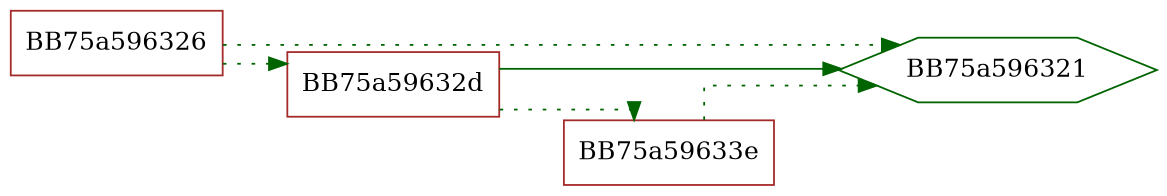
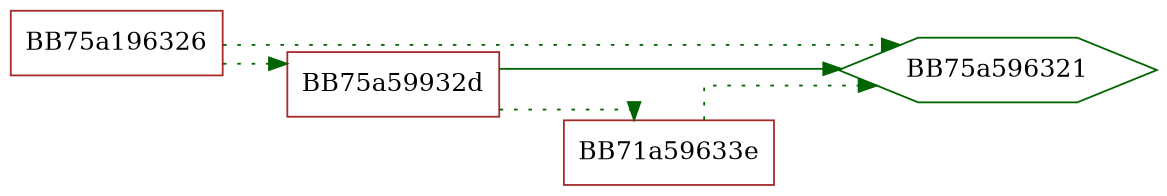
(117, 43) -> (117, 43)
(393, 84) -> (393, 84)
(669, 153) -> (669, 153)
